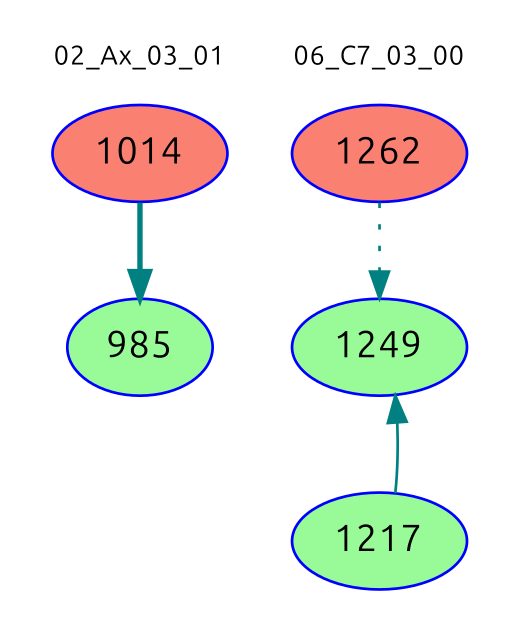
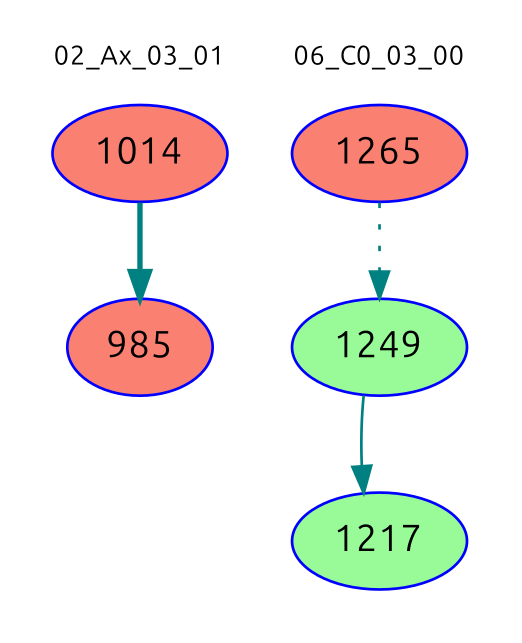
(380, 58) -> (380, 58)
(380, 153) -> (380, 153)
(140, 347) -> (140, 347)
(398, 458) -> (362, 431)
